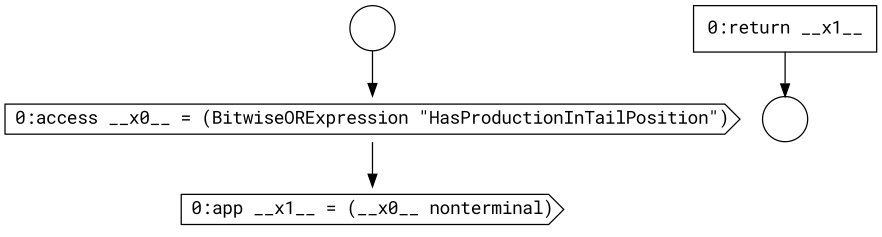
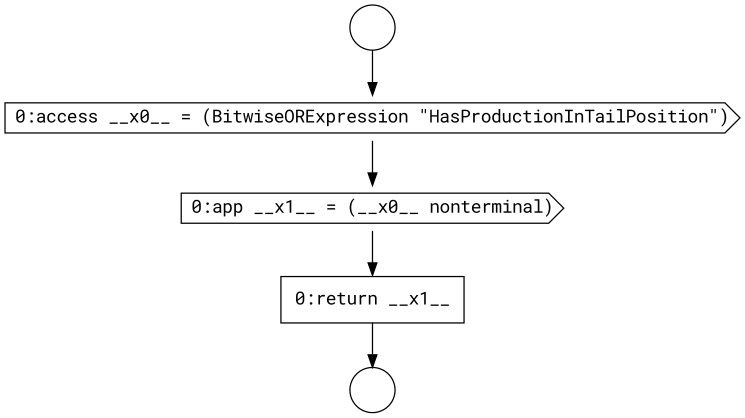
none -> (372, 247)
